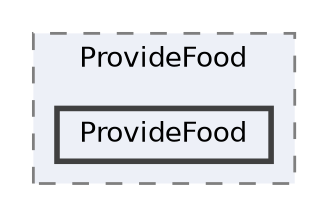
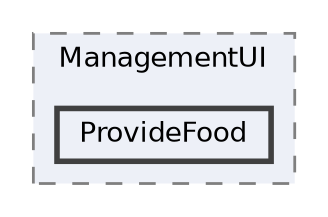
(164, 60) -> (164, 60)
